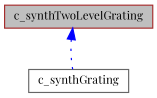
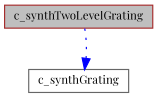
(71, 55) -> (86, 43)
